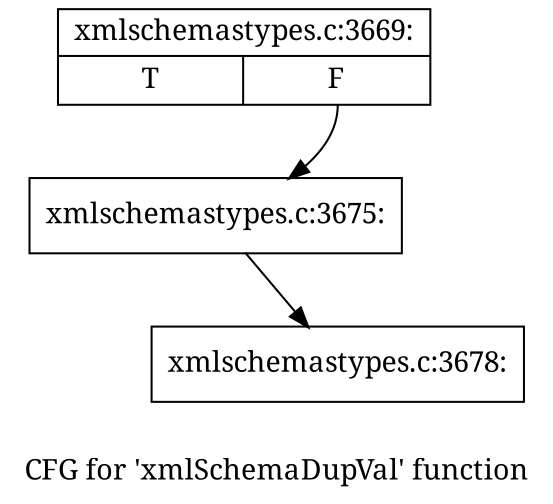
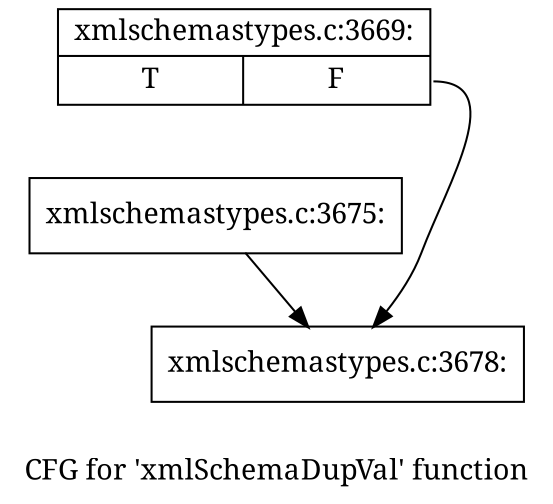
(328, 139) -> (448, 190)
